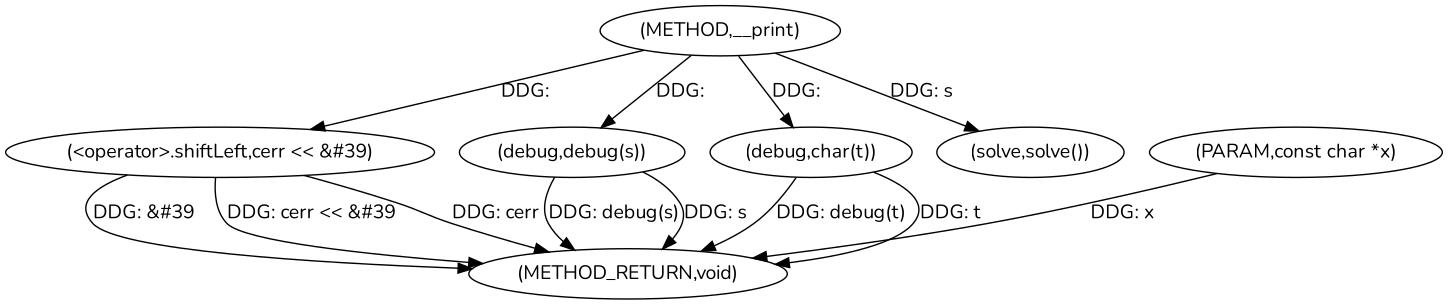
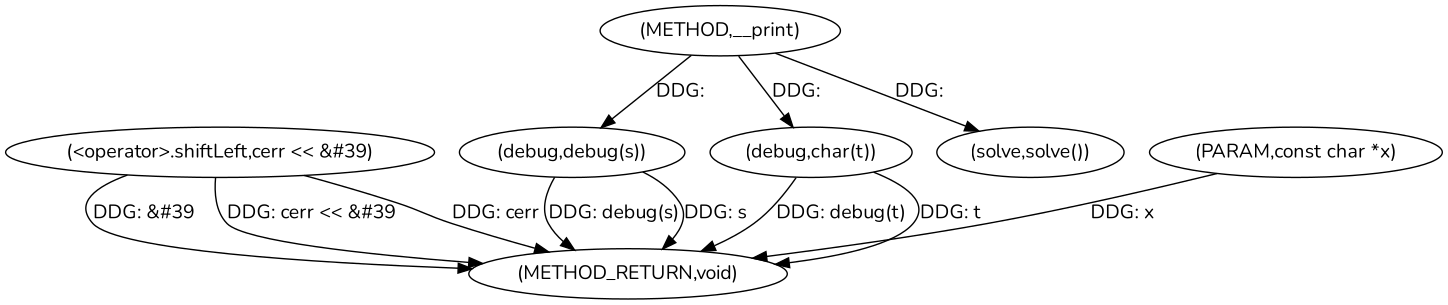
(484, 88) -> none
(922, 92) -> (922, 92)
